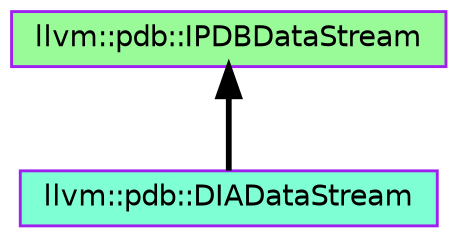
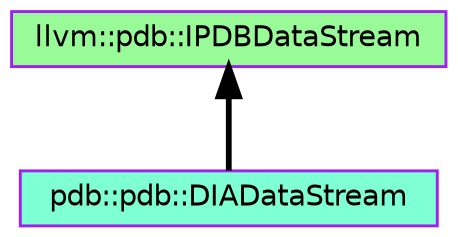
(229, 198) -> (229, 198)
